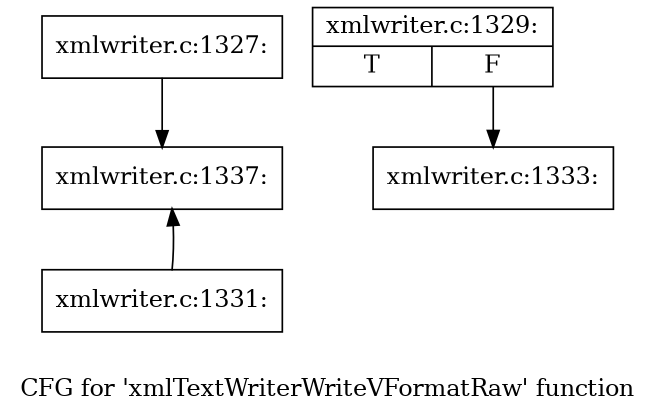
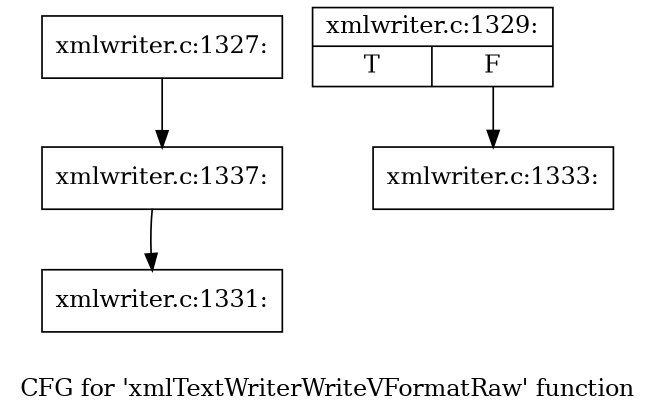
(173, 248) -> (151, 231)
